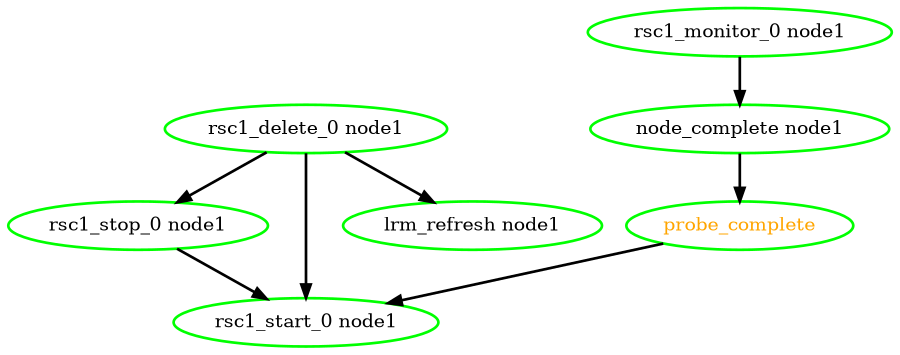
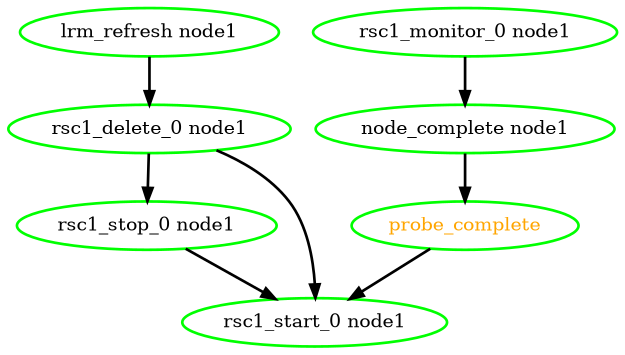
(384, 174) -> (149, 74)
